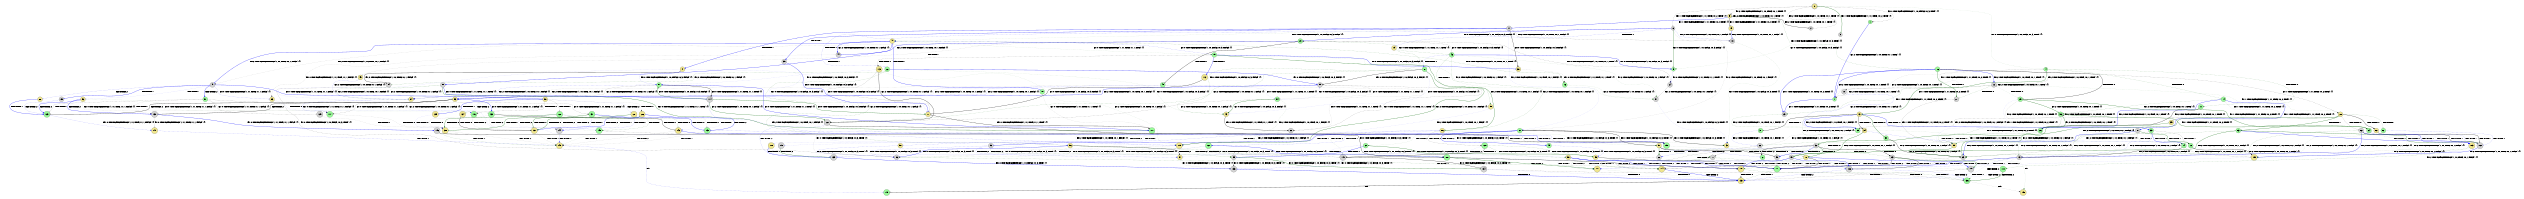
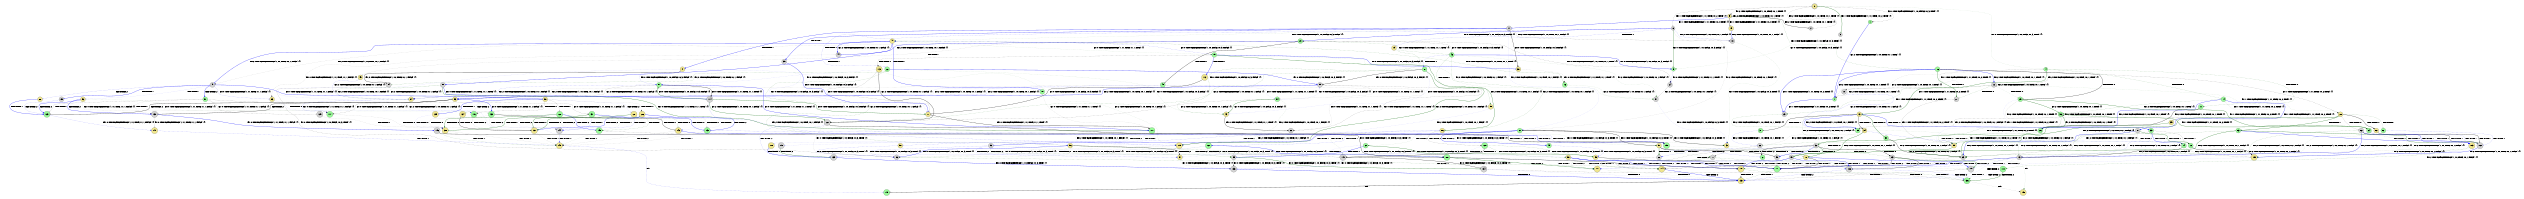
(577, 125) -> (577, 125)
